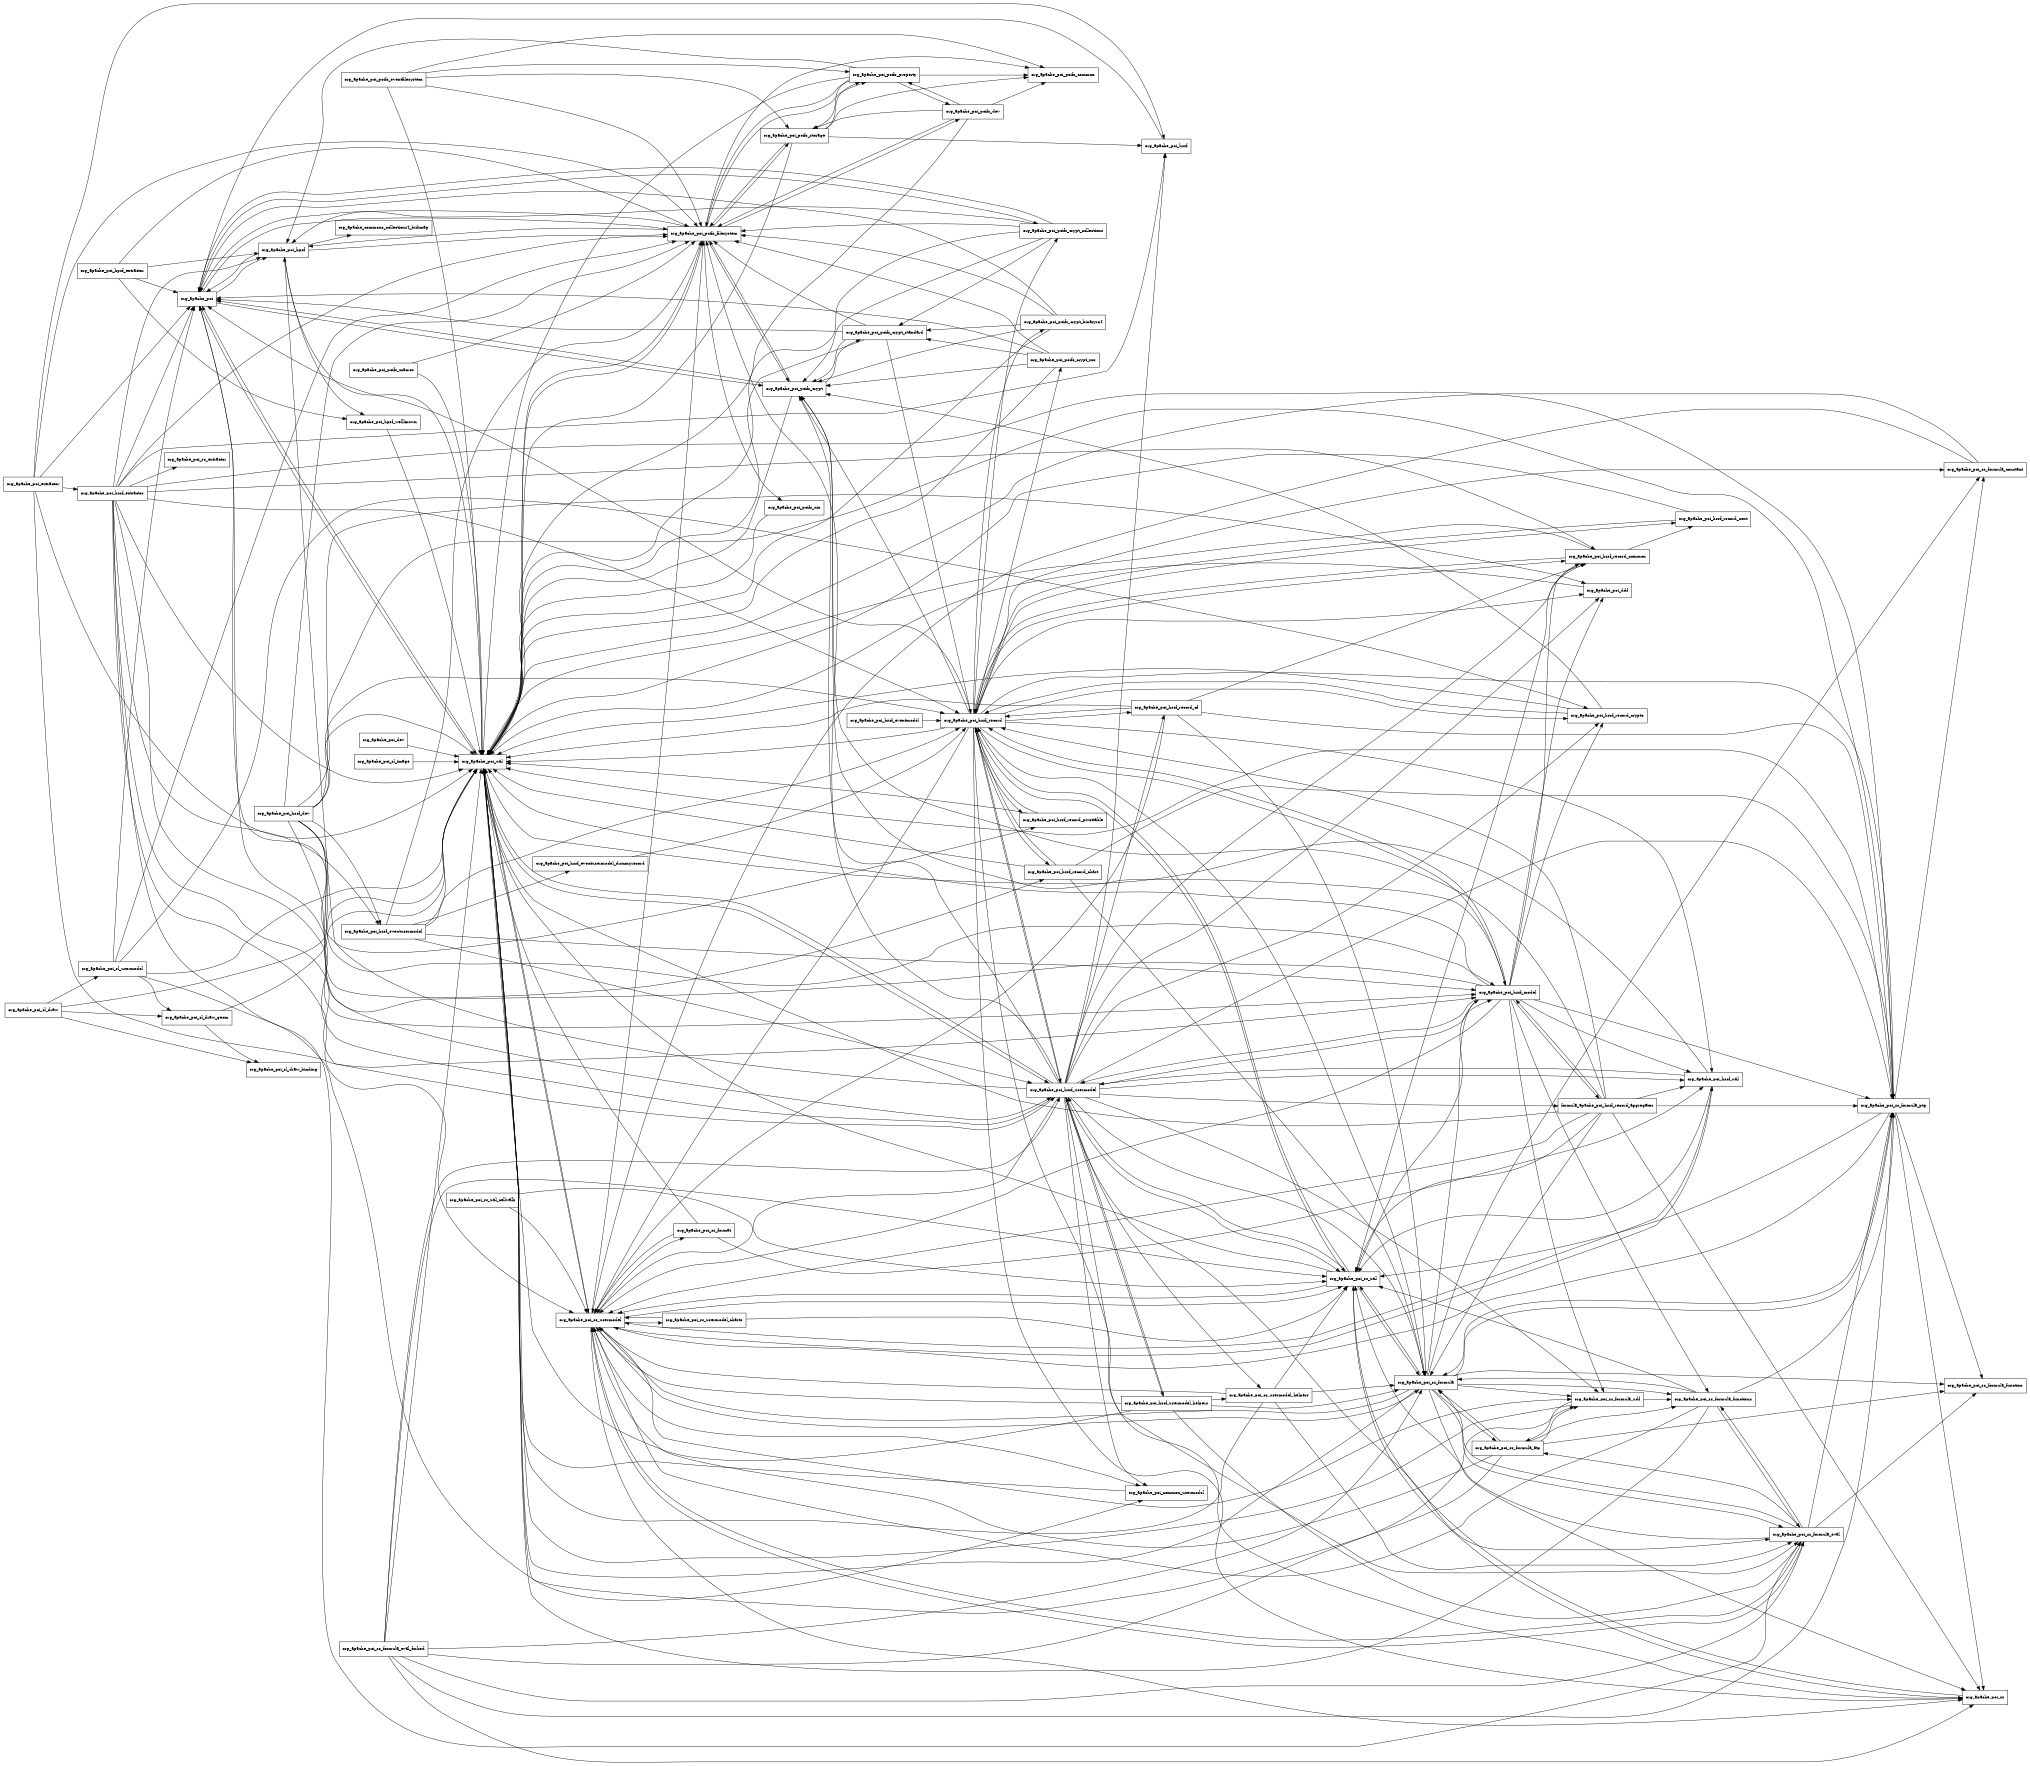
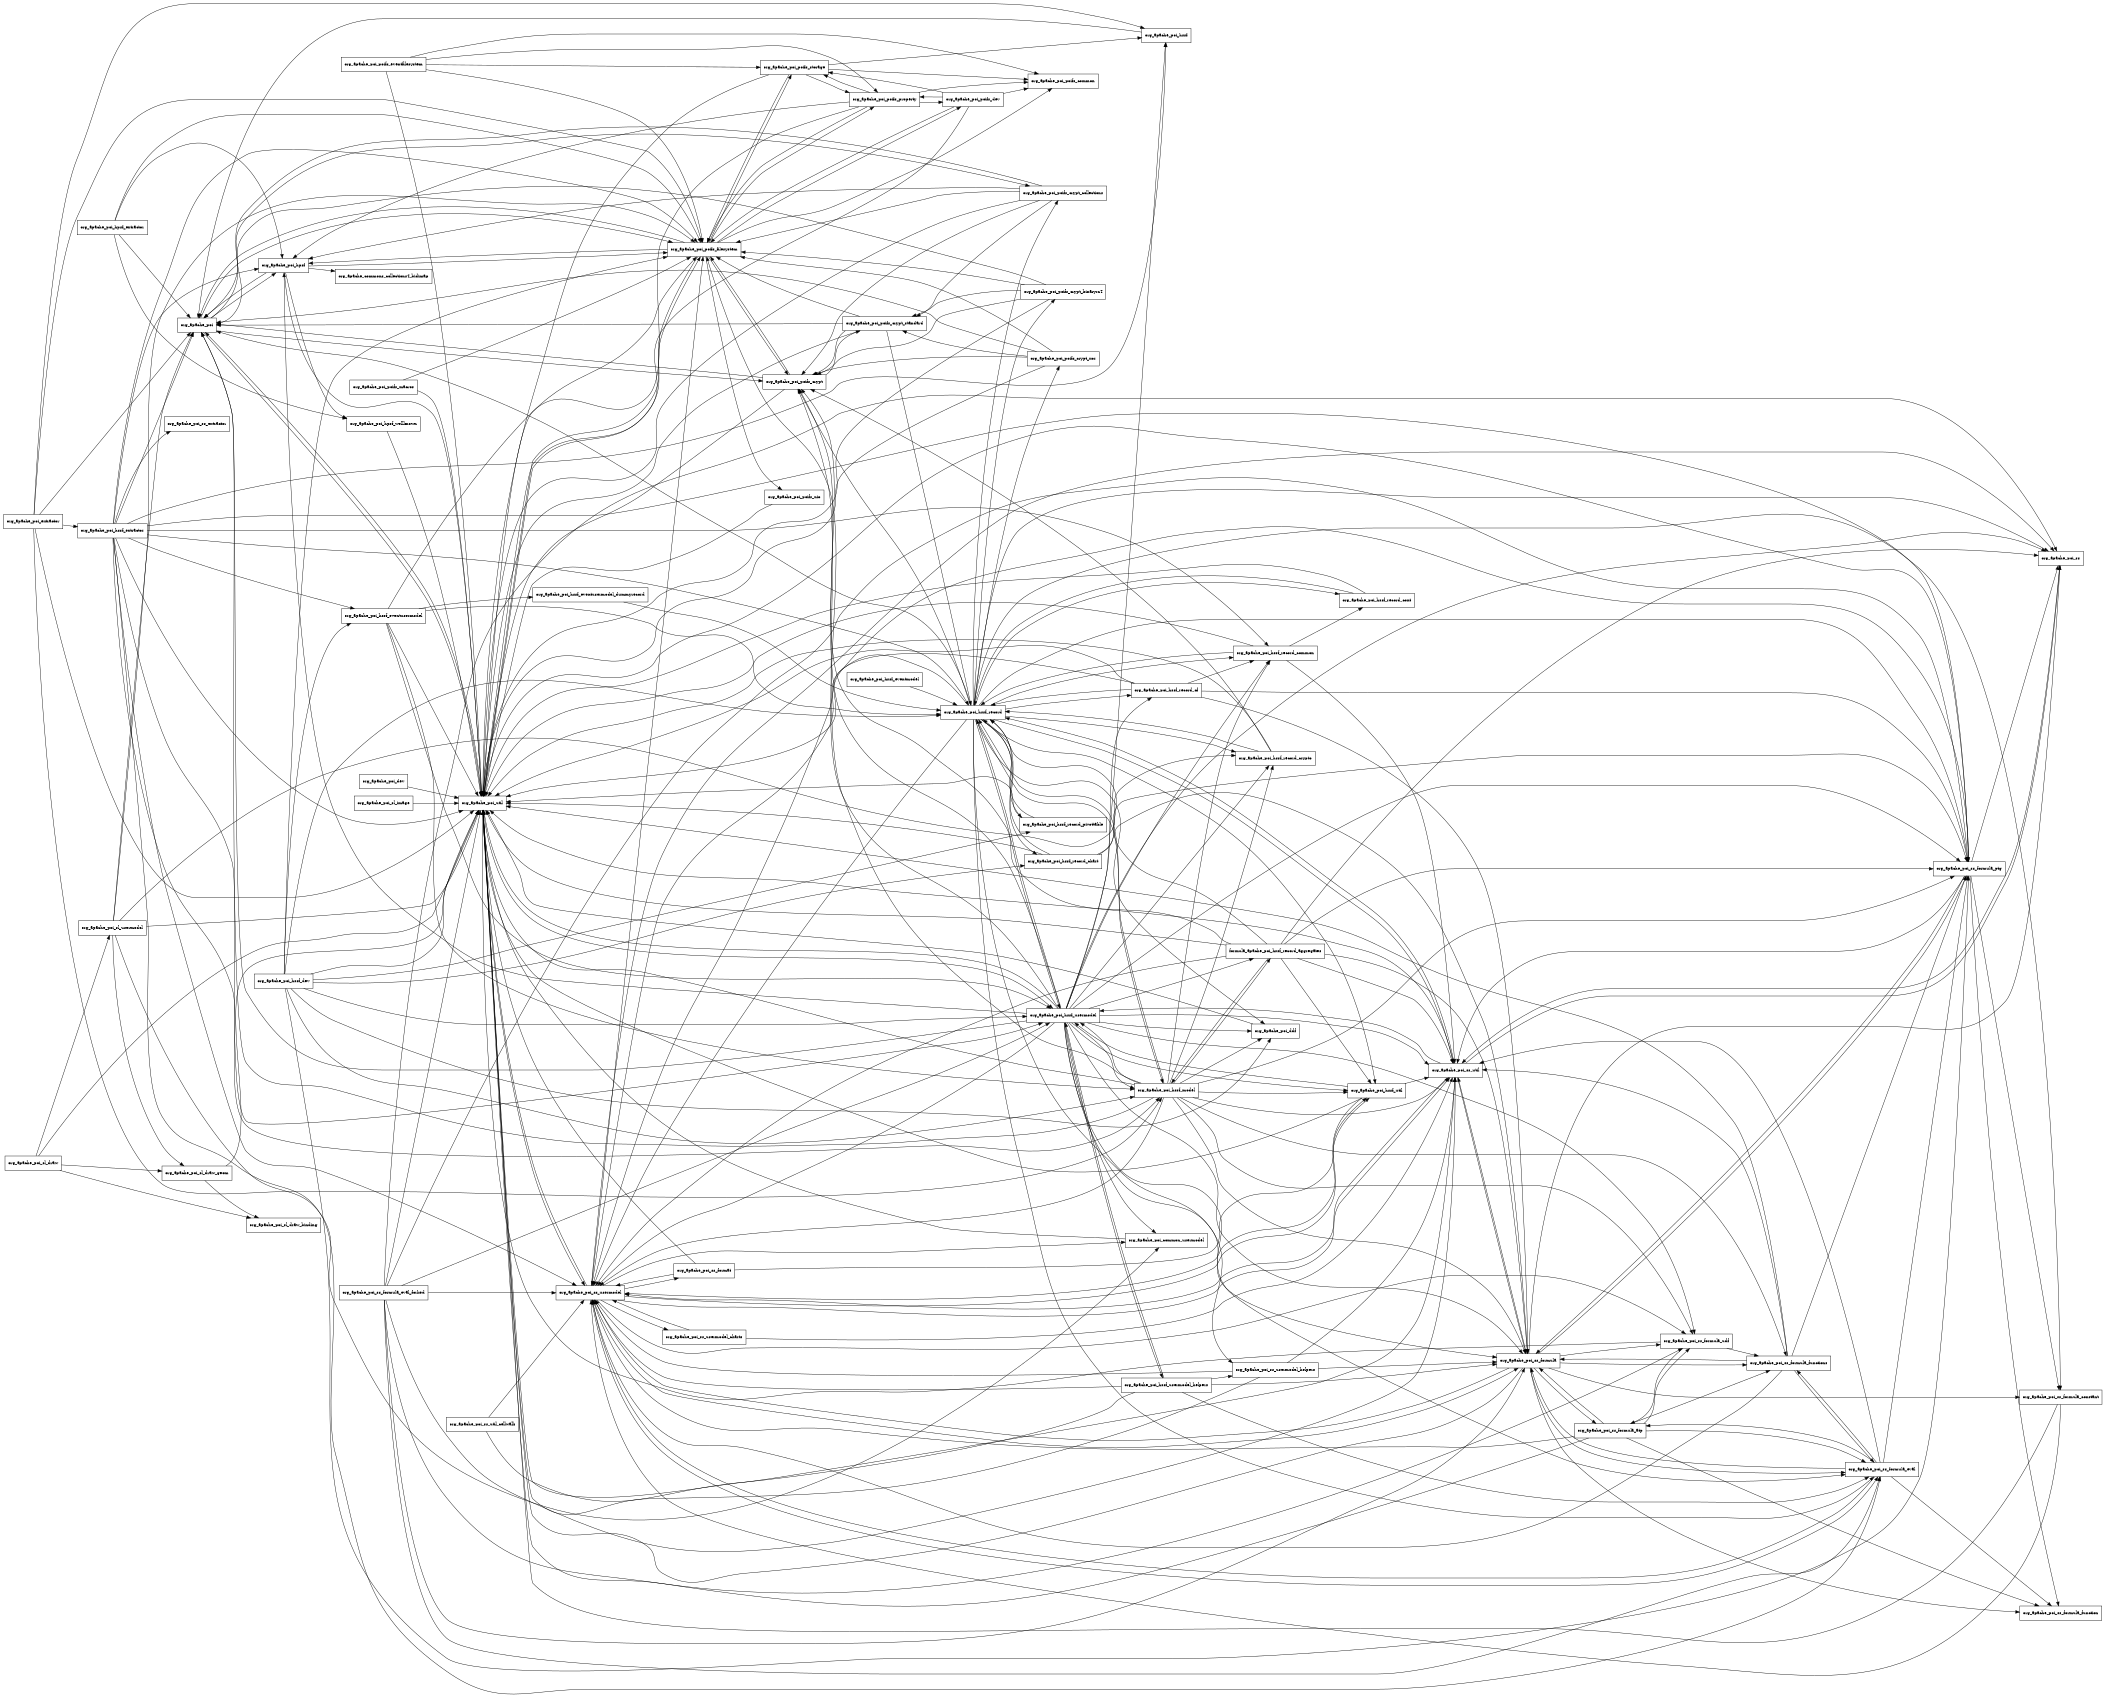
(1450, 1188) -> (1337, 1239)
none -> (490, 1293)
(1494, 1565) -> (1756, 1434)
